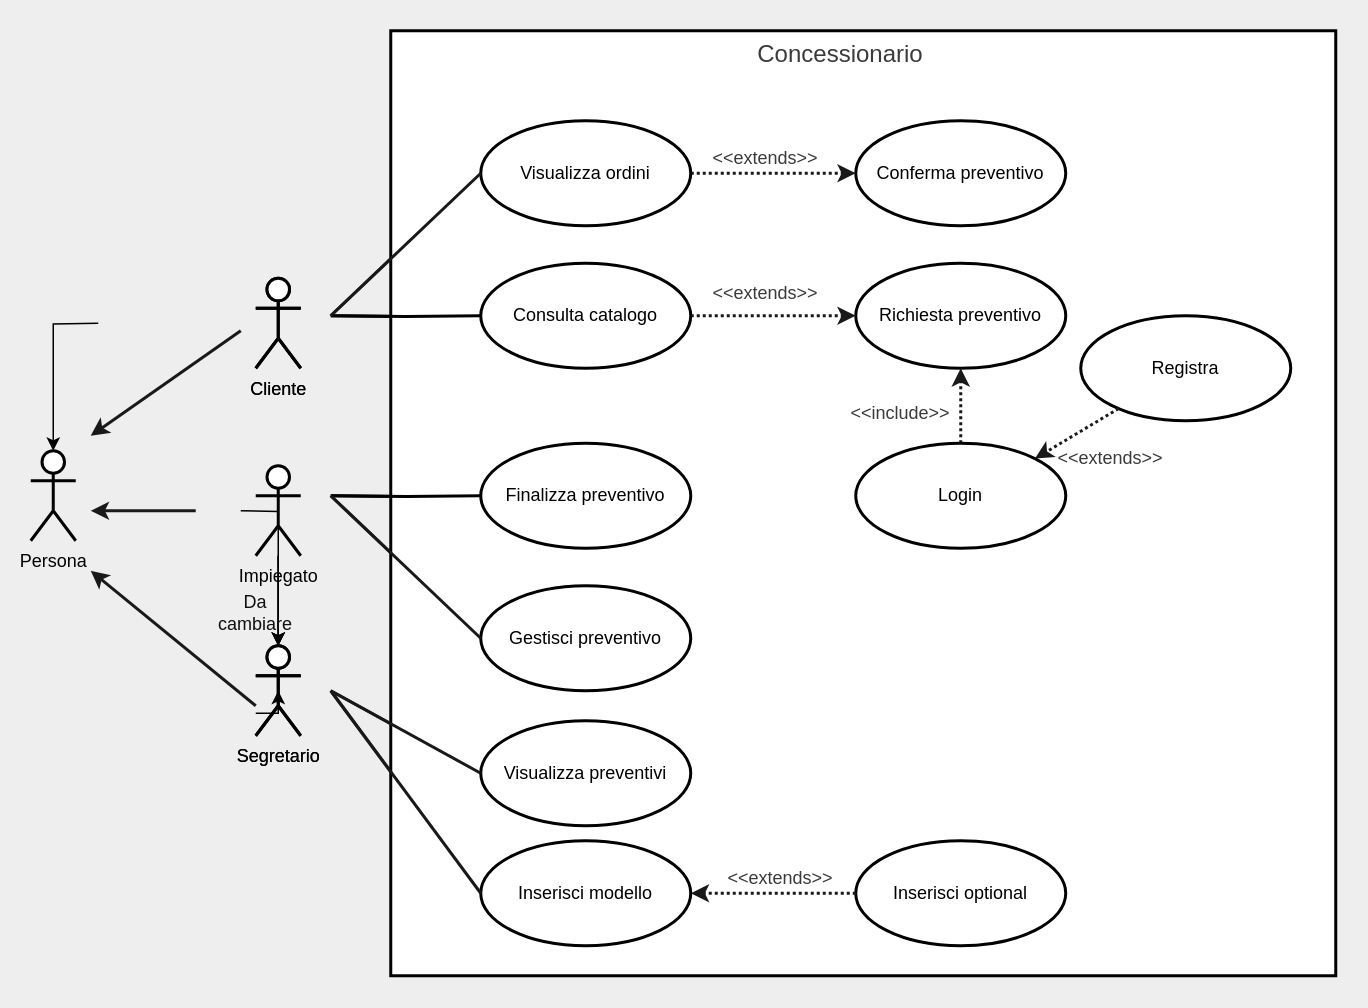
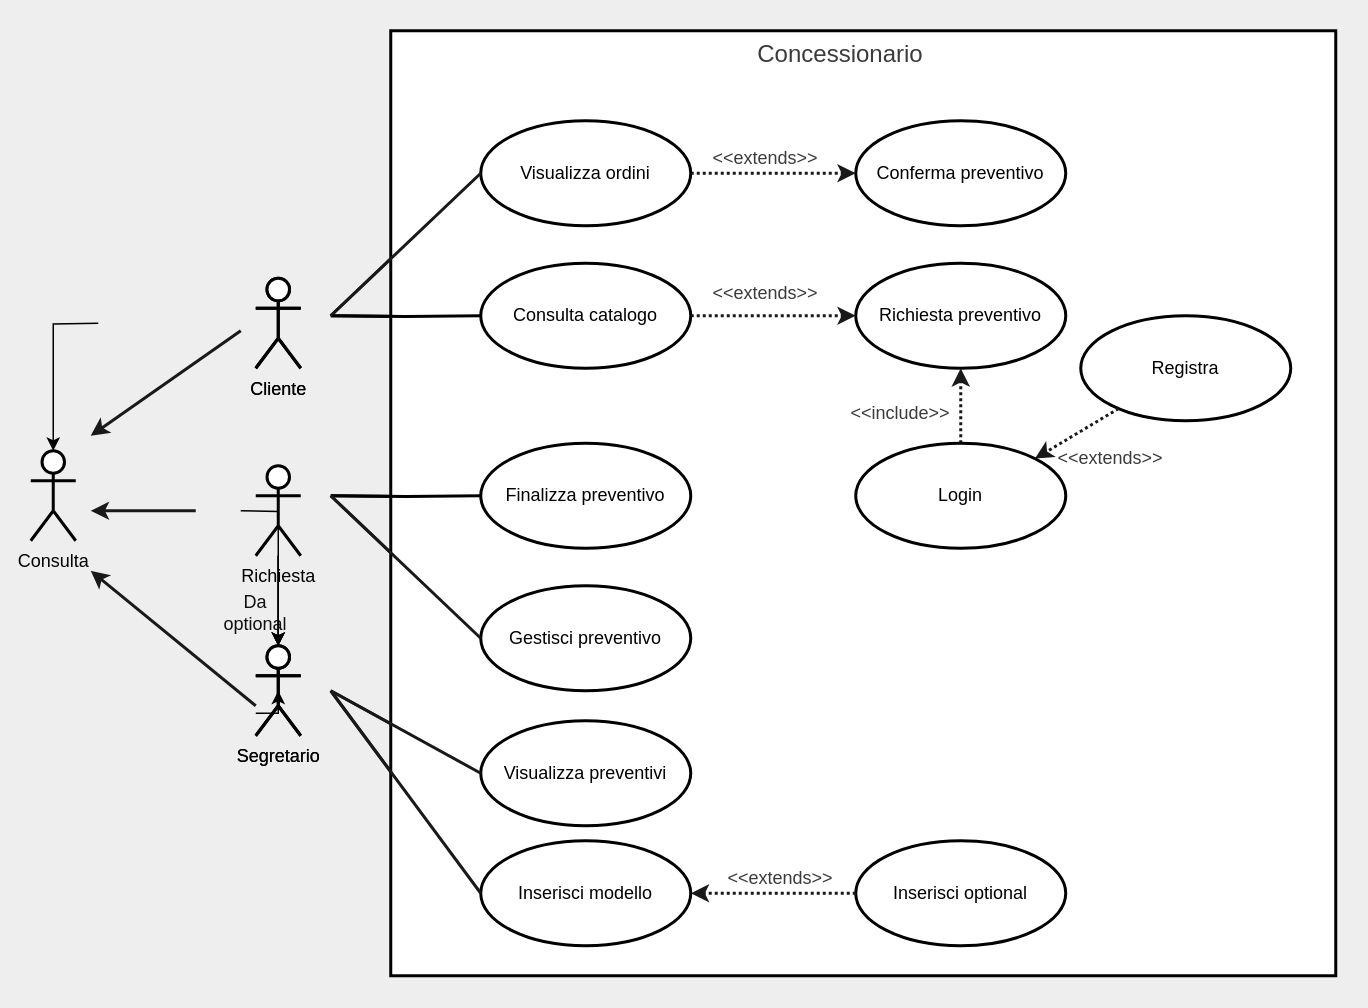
(54, 562) -> (54, 562)
(279, 577) -> (279, 577)
(256, 613) -> (256, 613)
